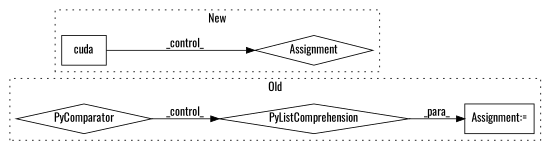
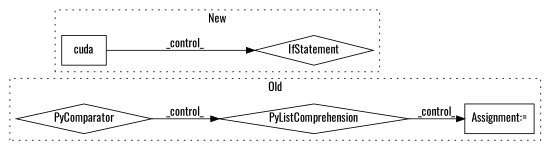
(314, 50) -> (314, 50)
(437, 113) -> (437, 113)
